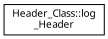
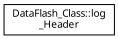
(54, 20) -> (59, 20)
